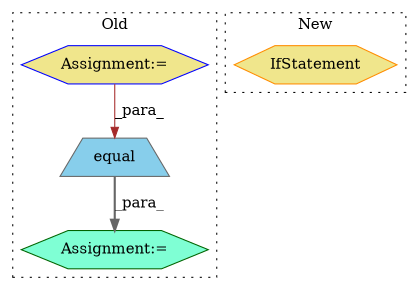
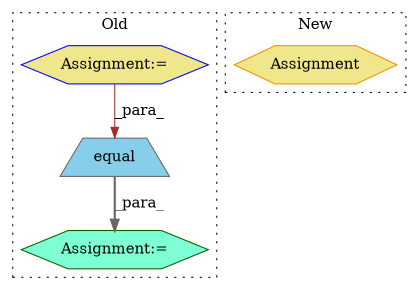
(316, 65) -> (316, 65)
